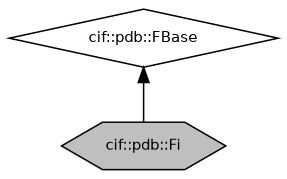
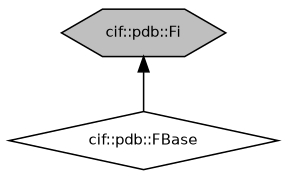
(144, 102) -> (144, 92)
